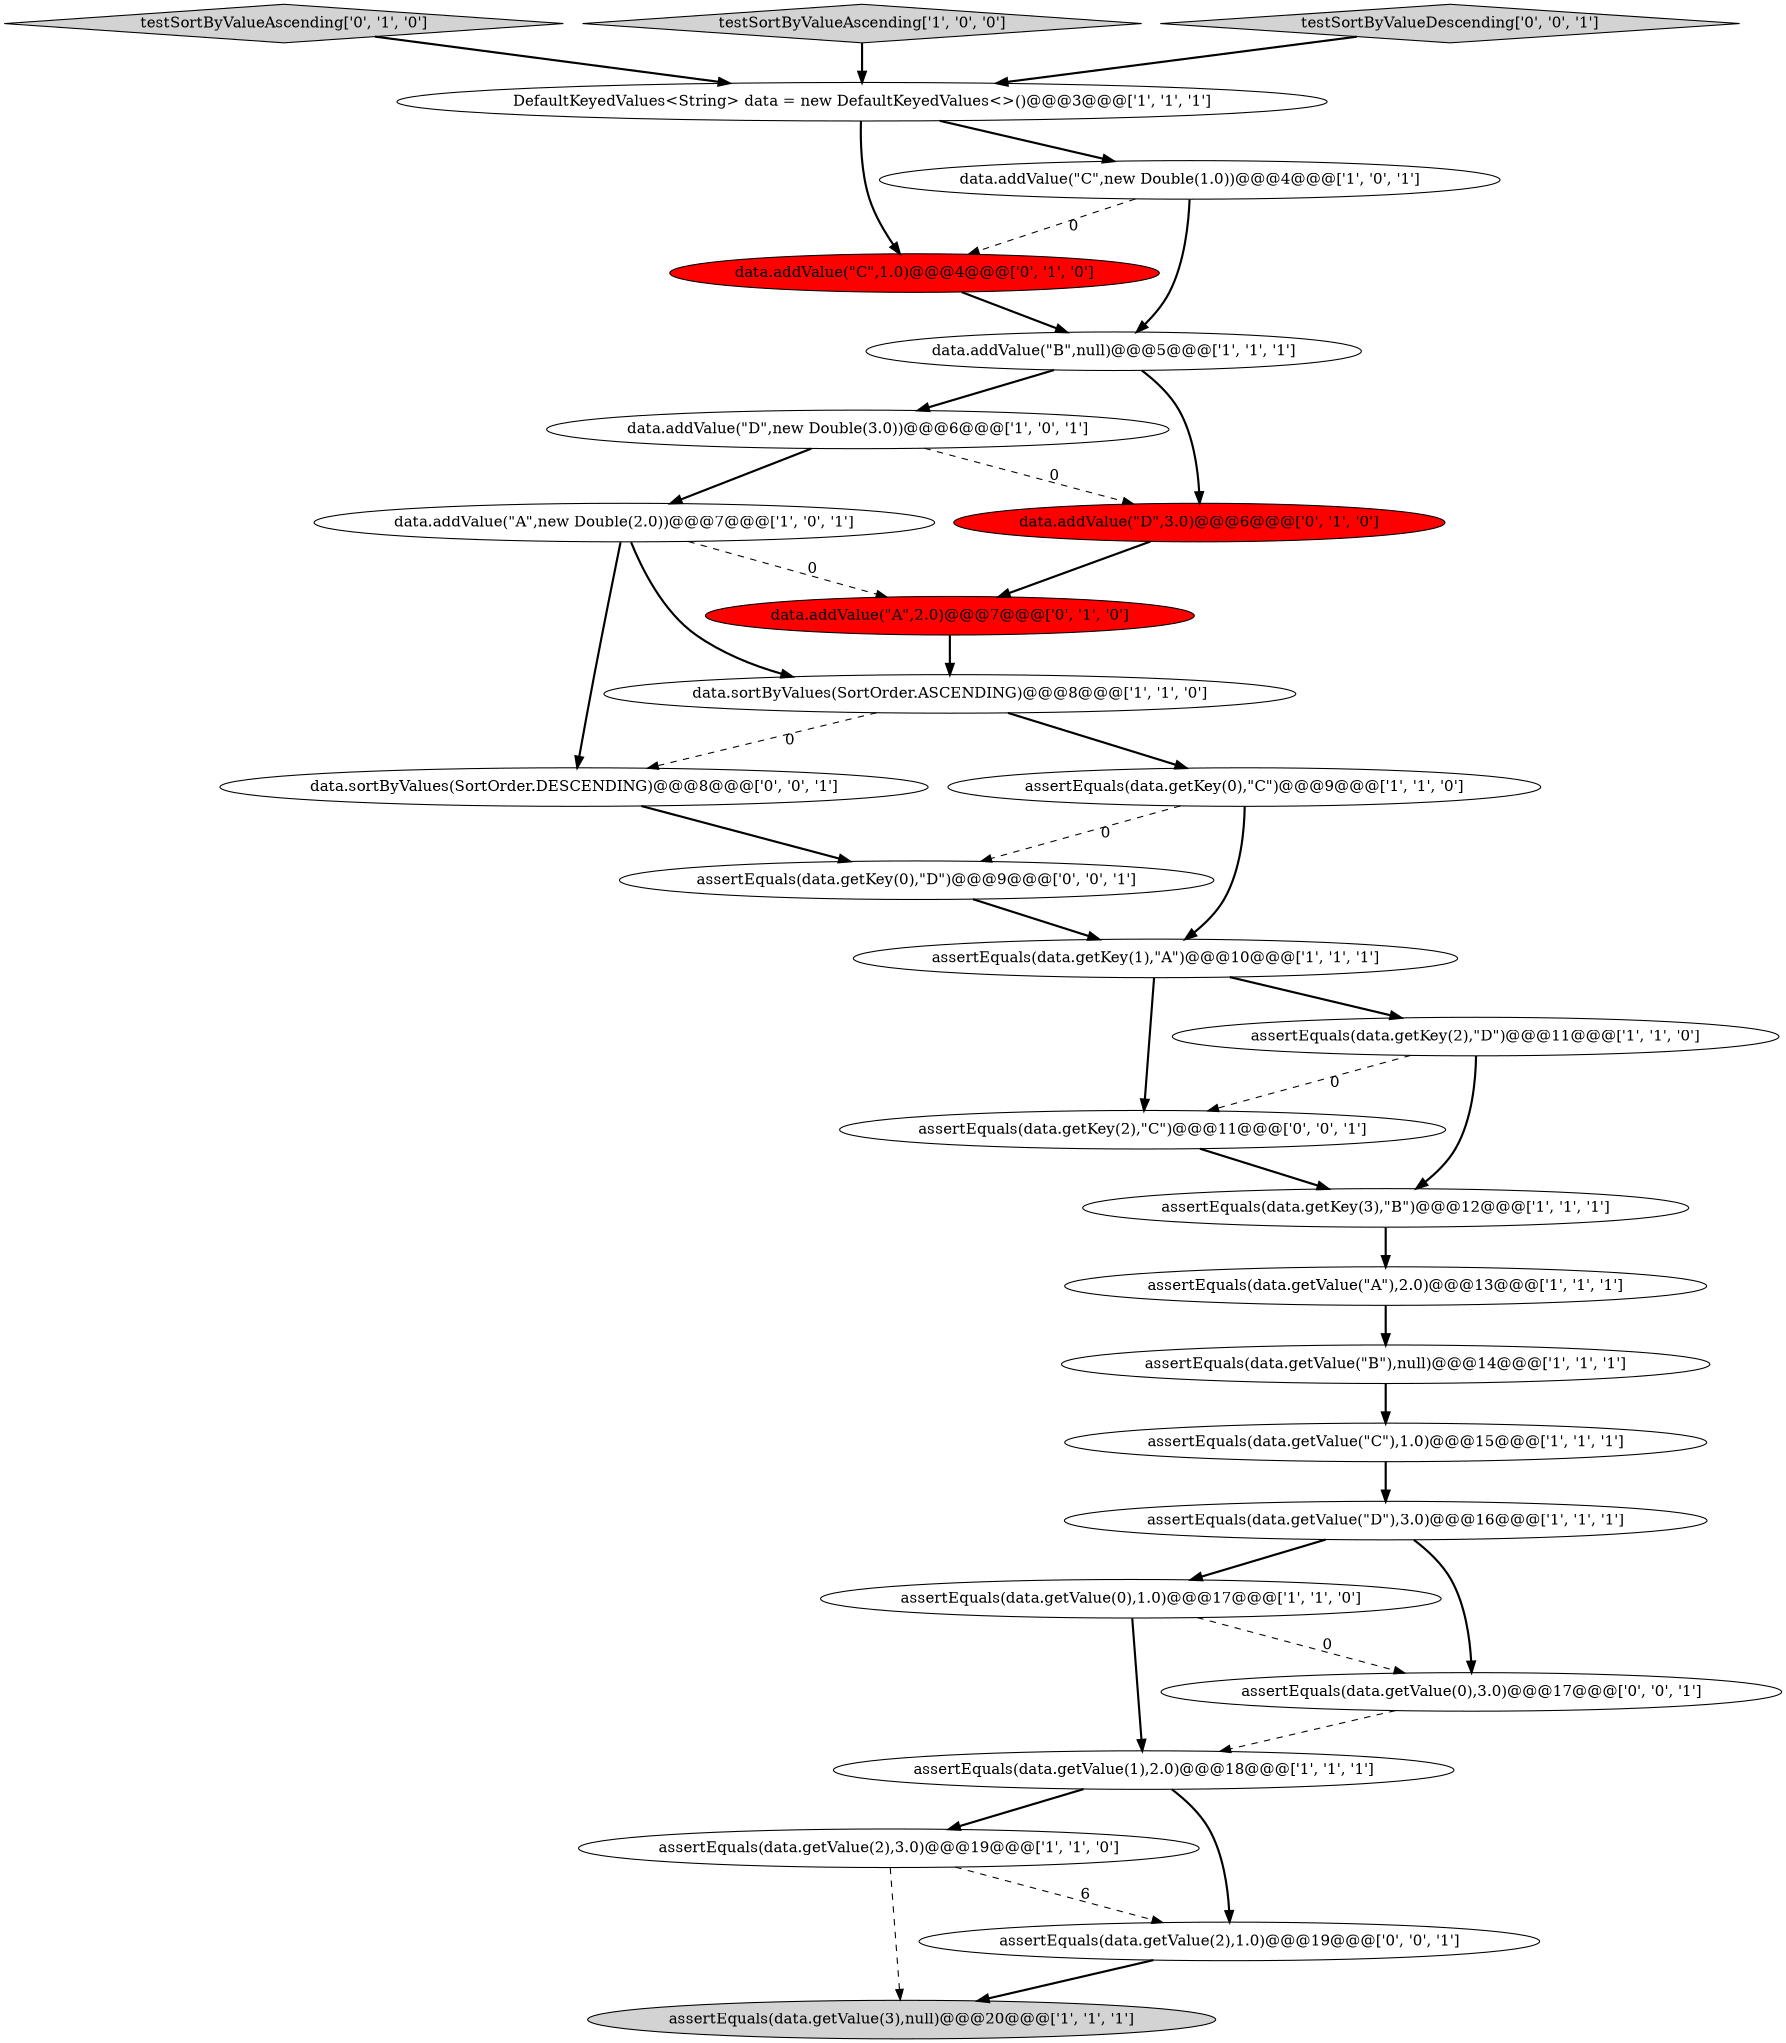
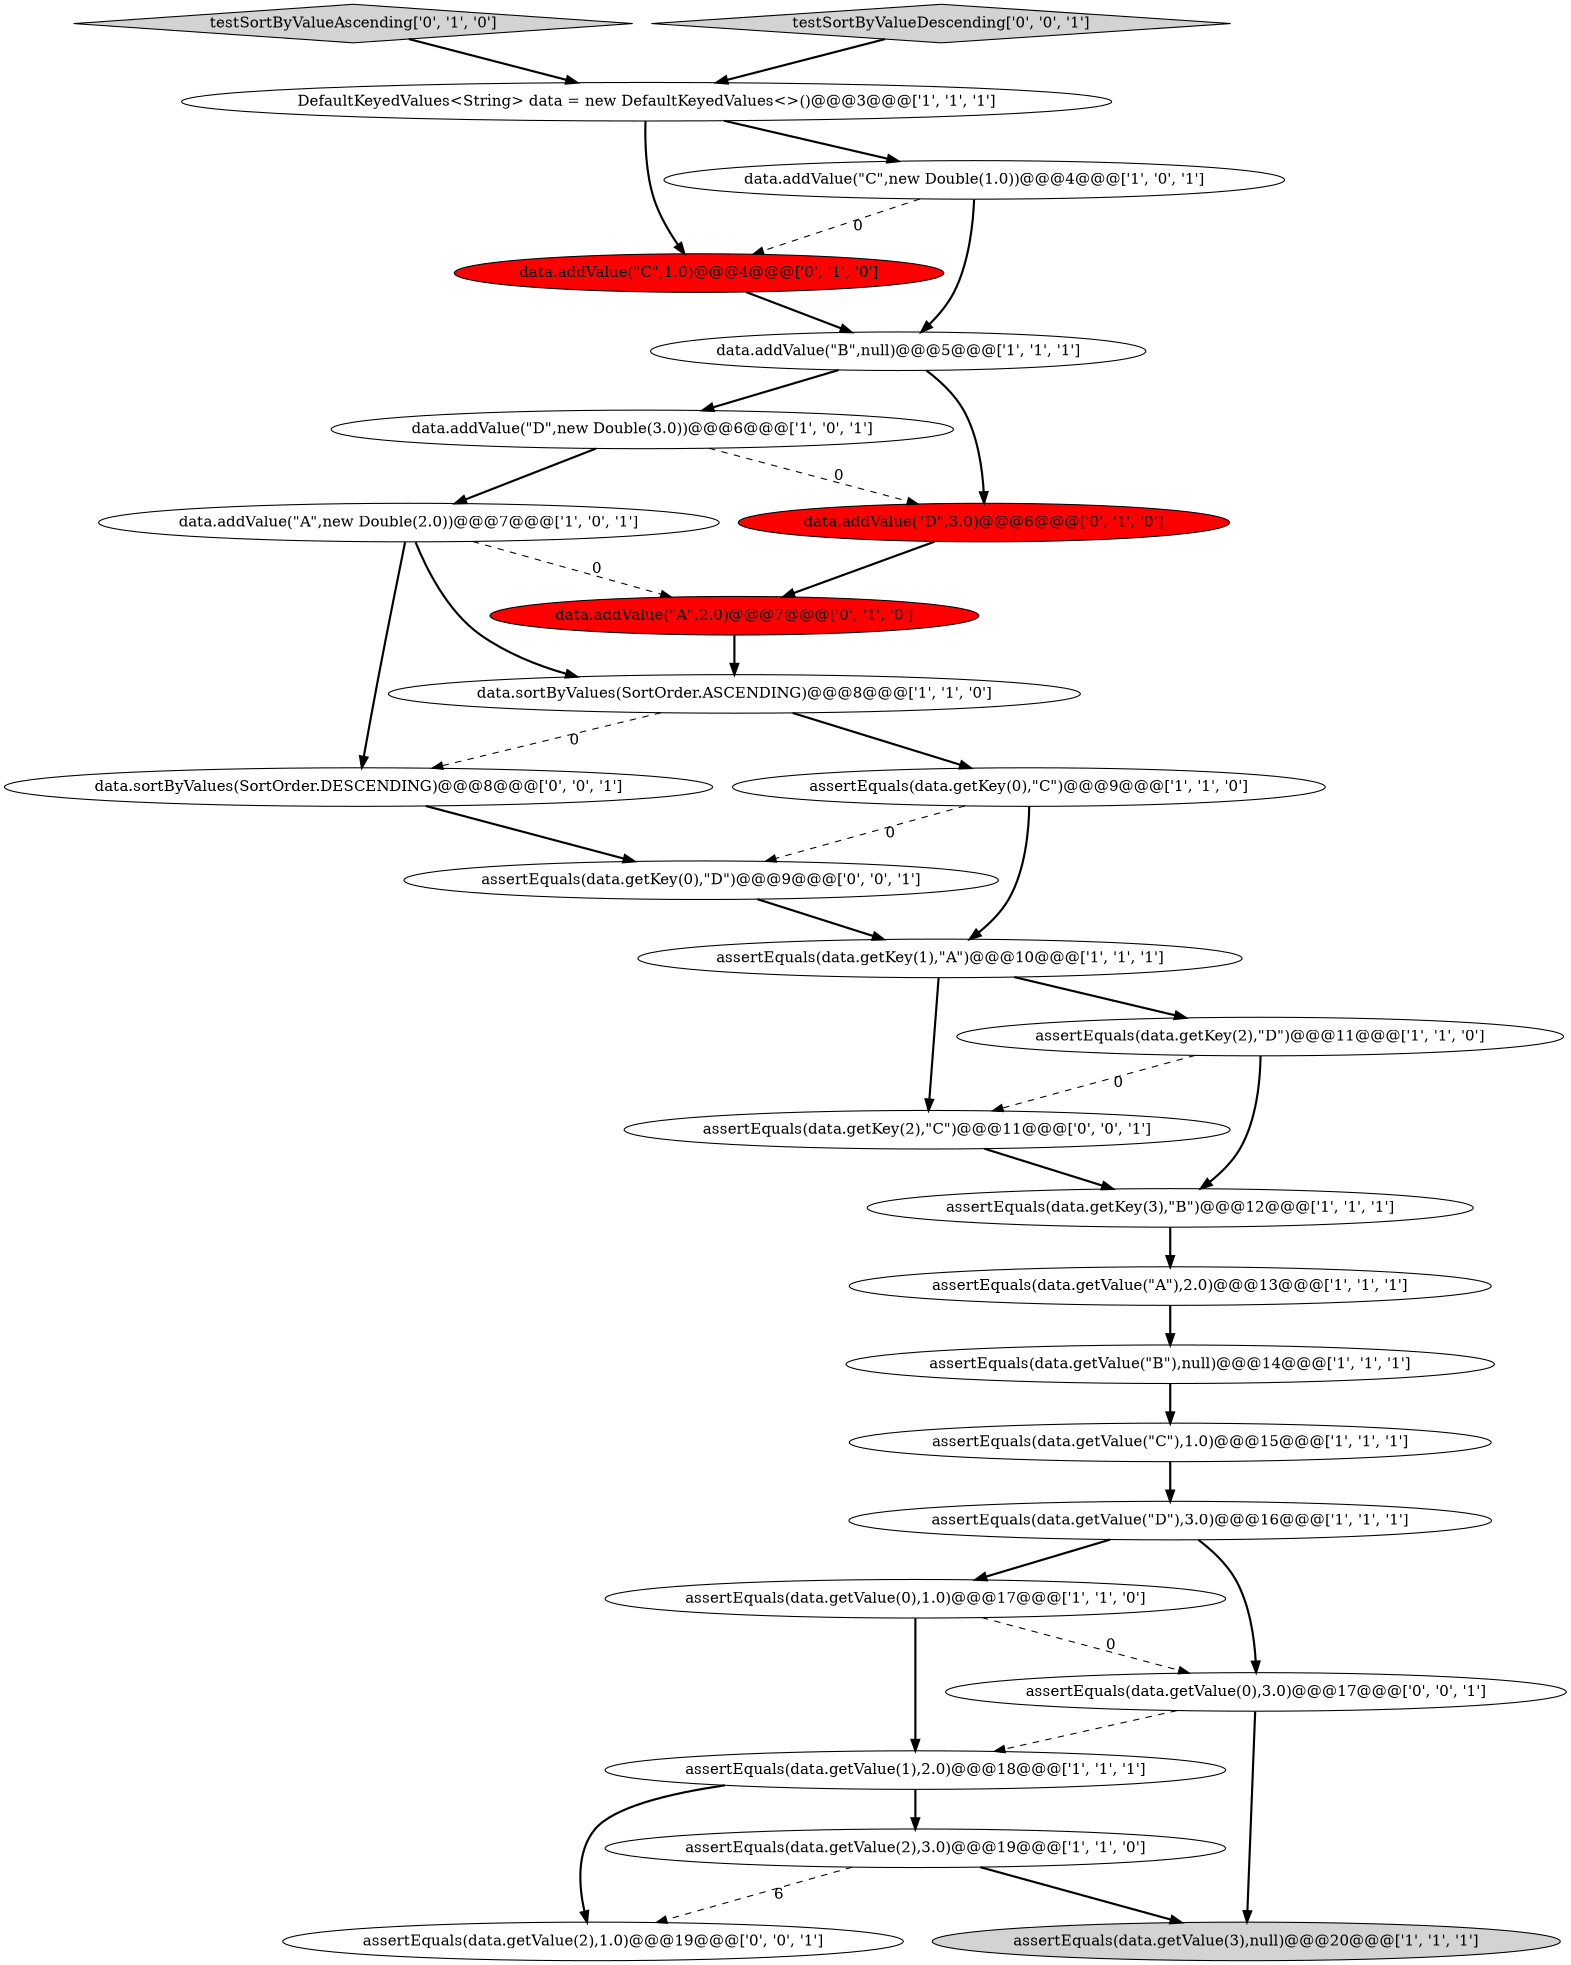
(862, 24) -> none
(895, 1928) -> (1076, 1893)
(1071, 1979) -> (1251, 1811)
